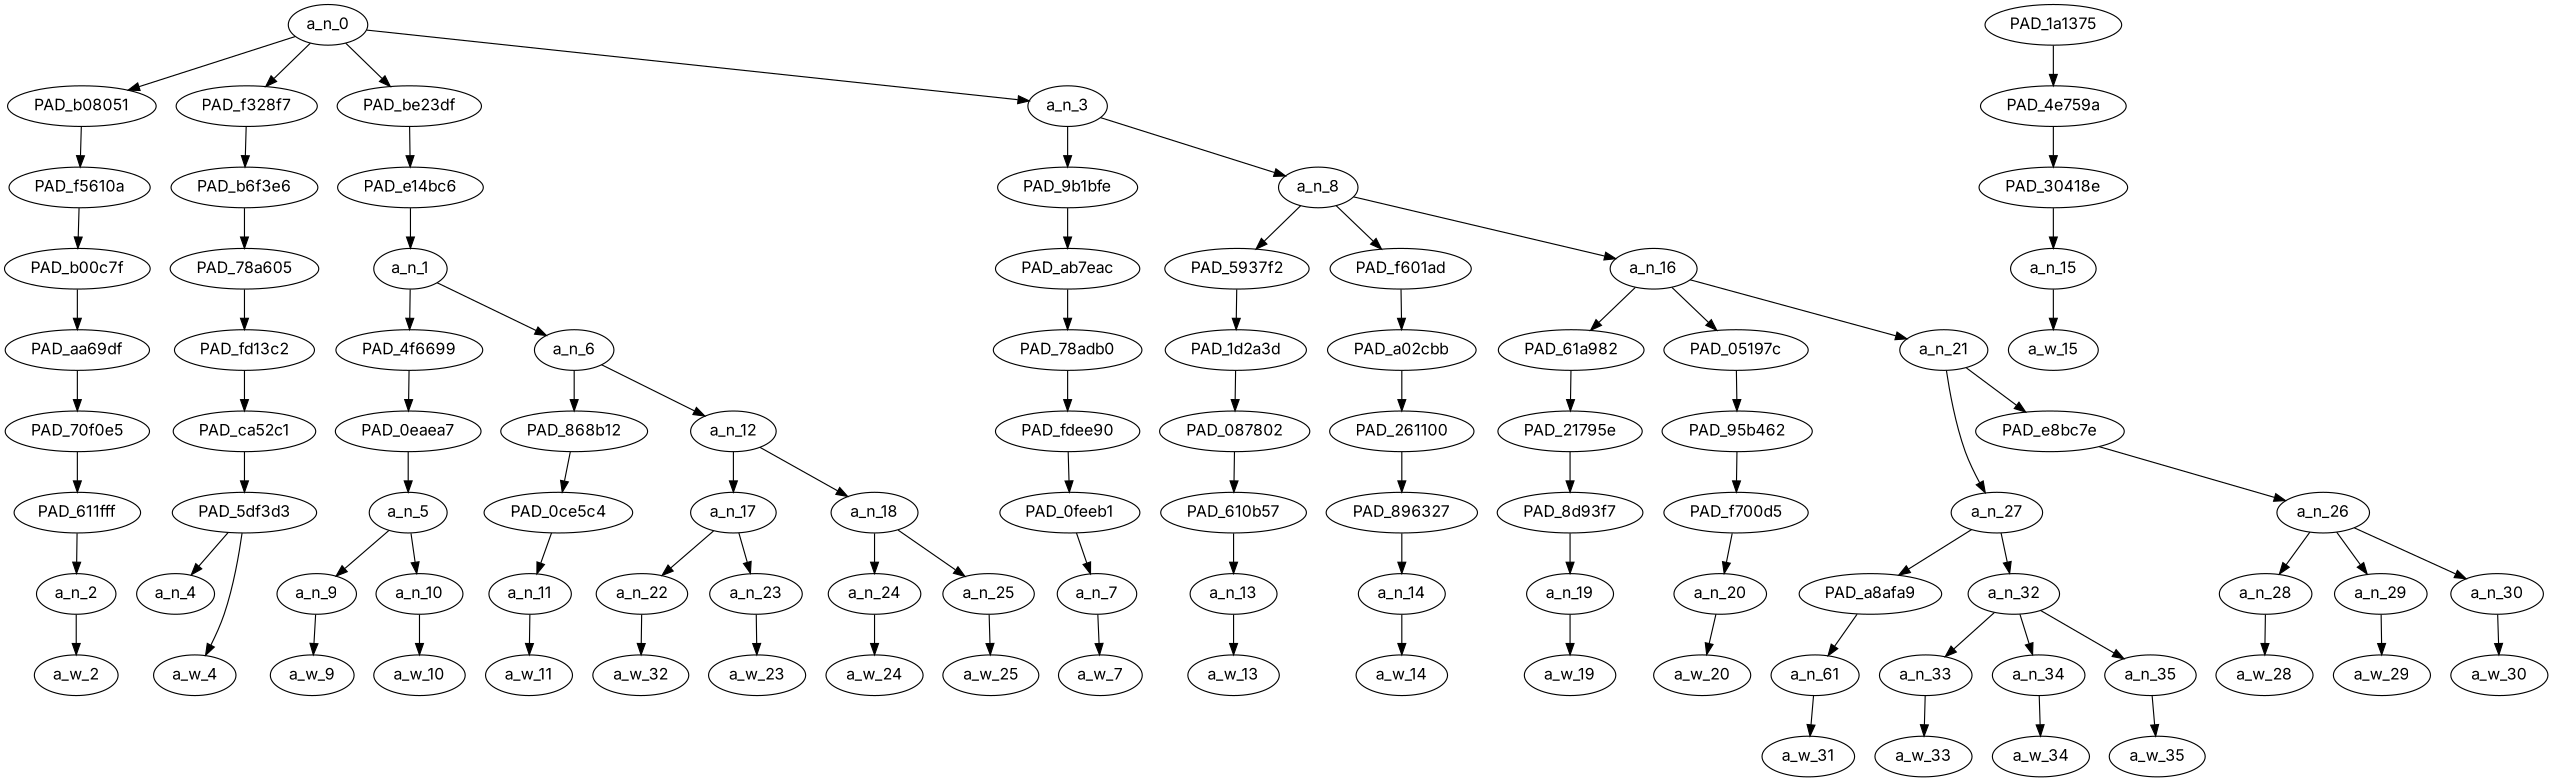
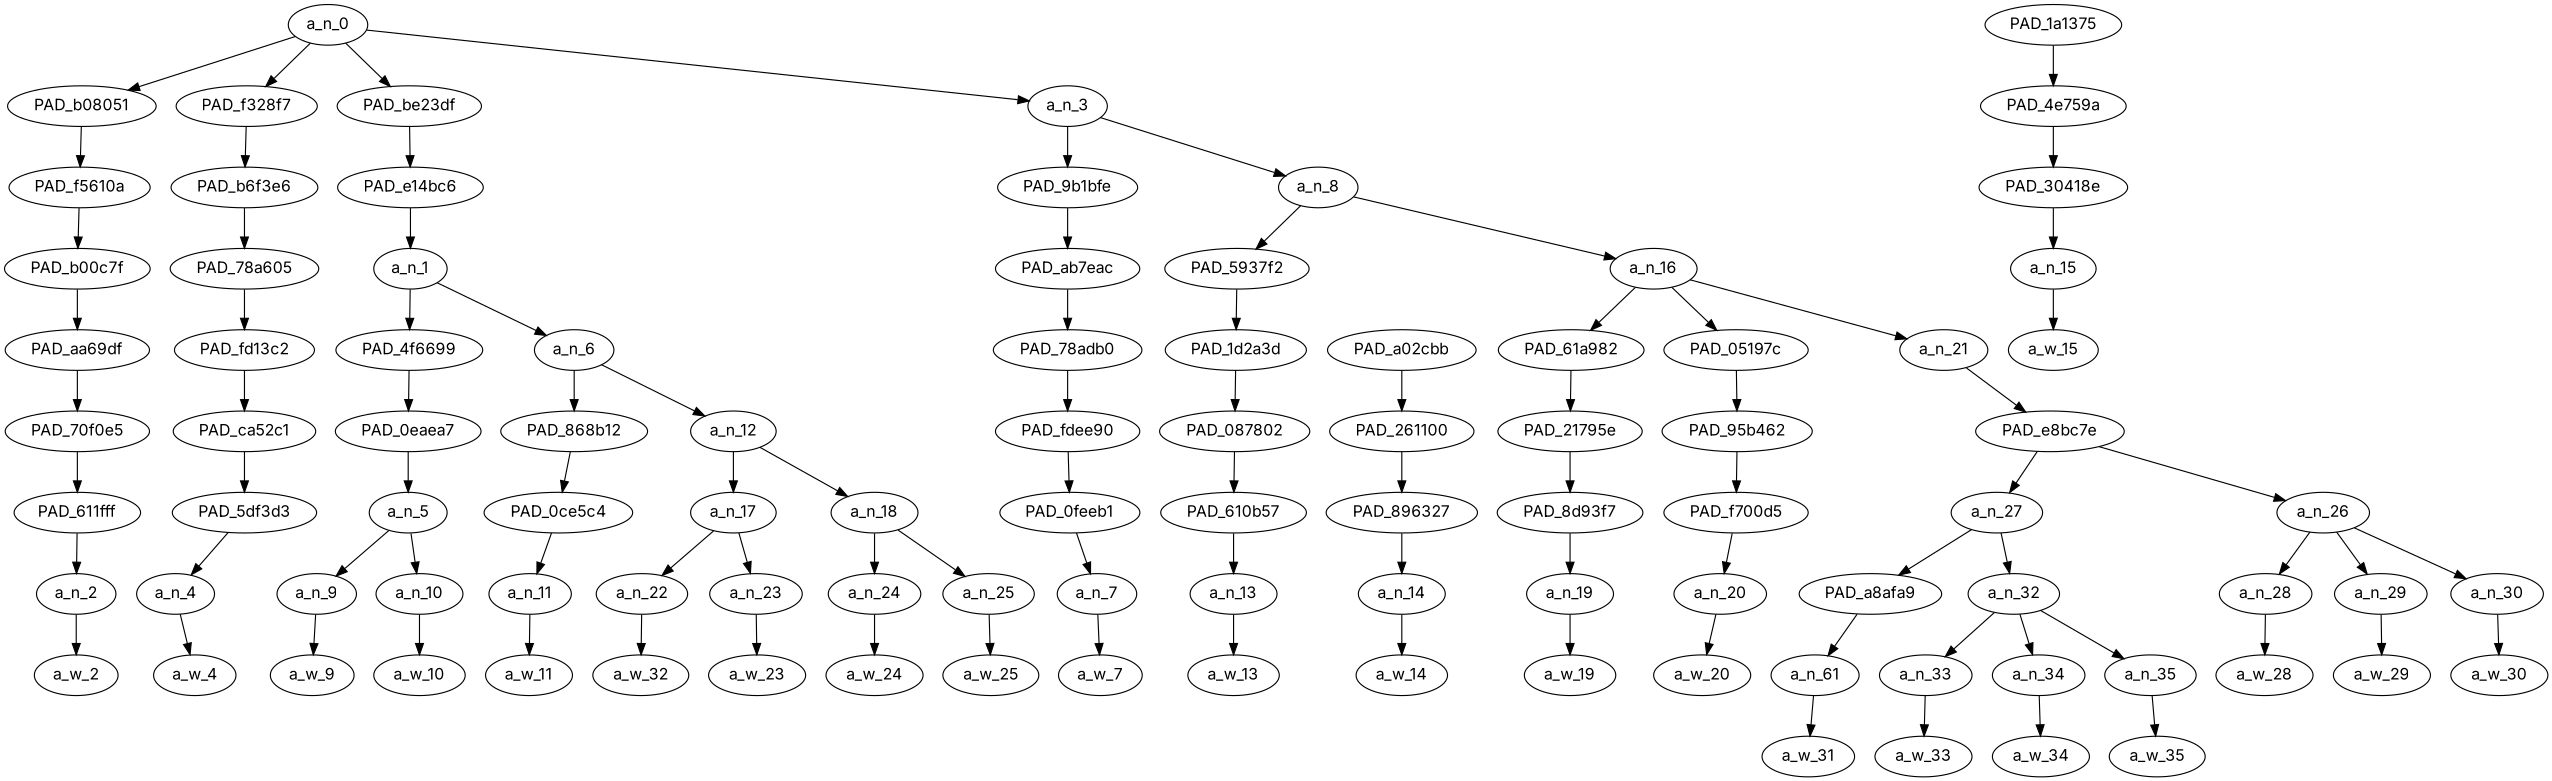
(1401, 269) -> none
(1958, 428) -> (2027, 467)
(231, 590) -> (184, 629)
